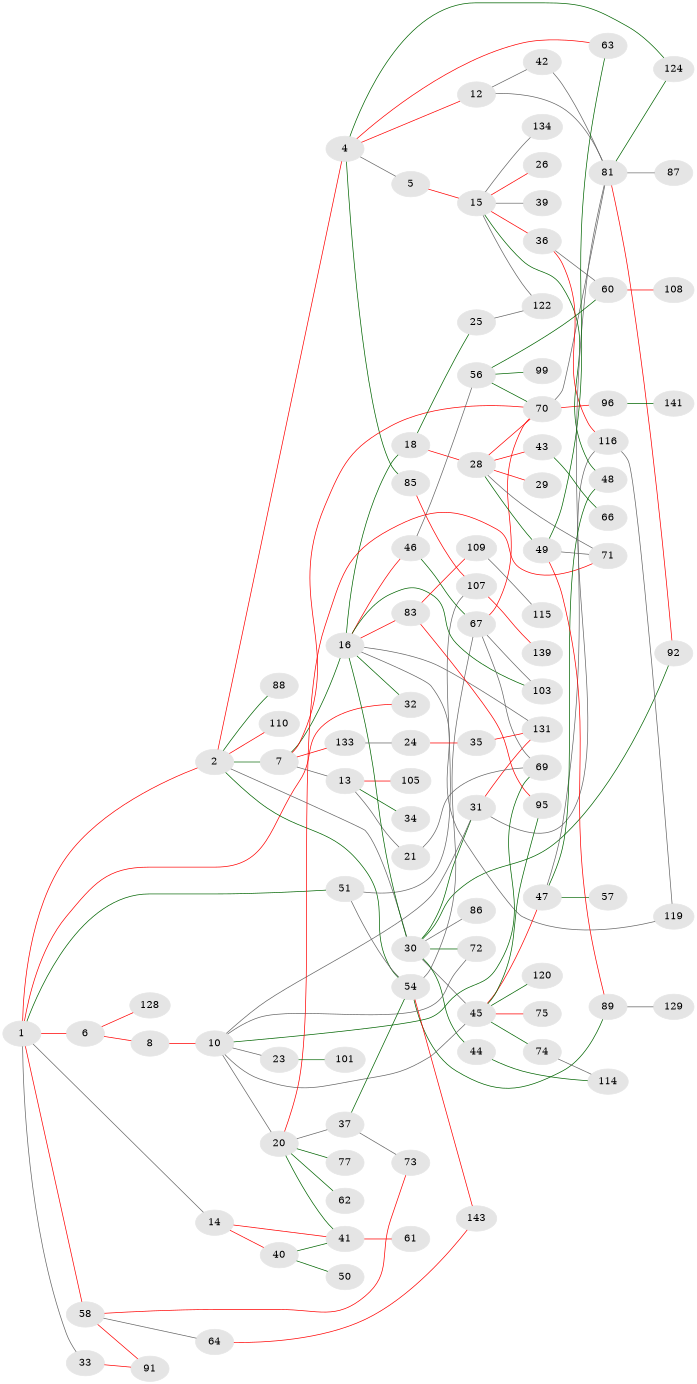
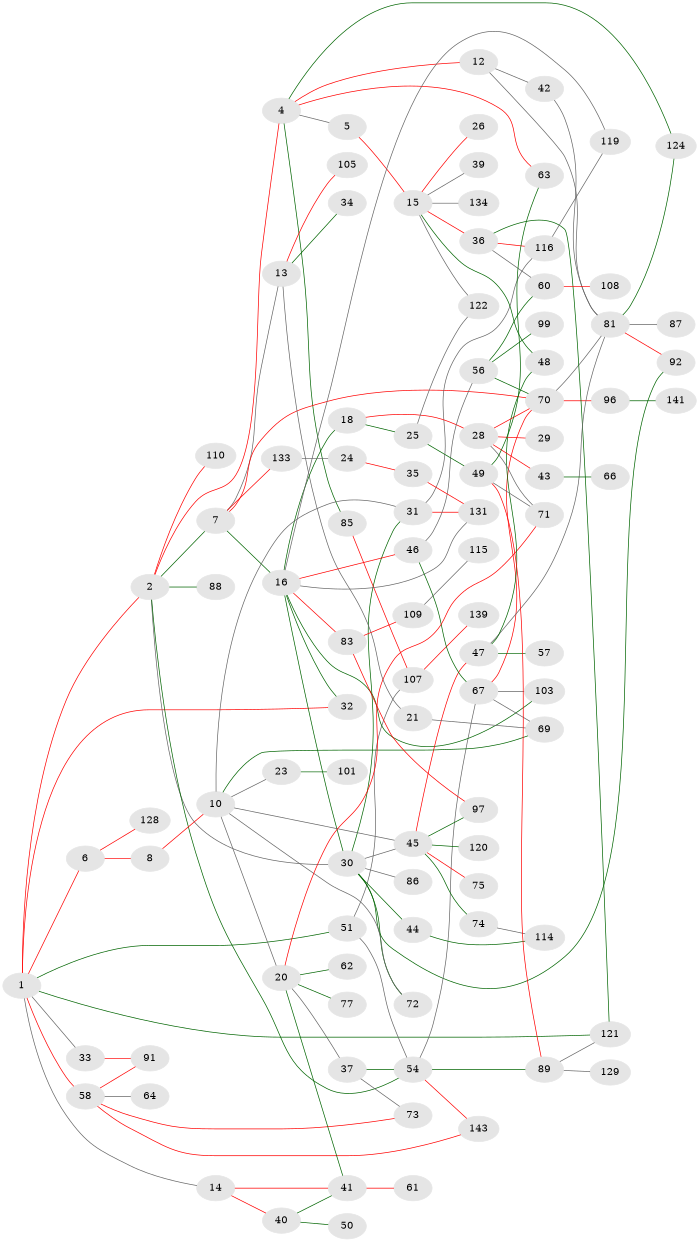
(503, 502) -> (440, 452)
(542, 806) -> (479, 810)
none -> (610, 1034)
(366, 1319) -> (274, 1156)
